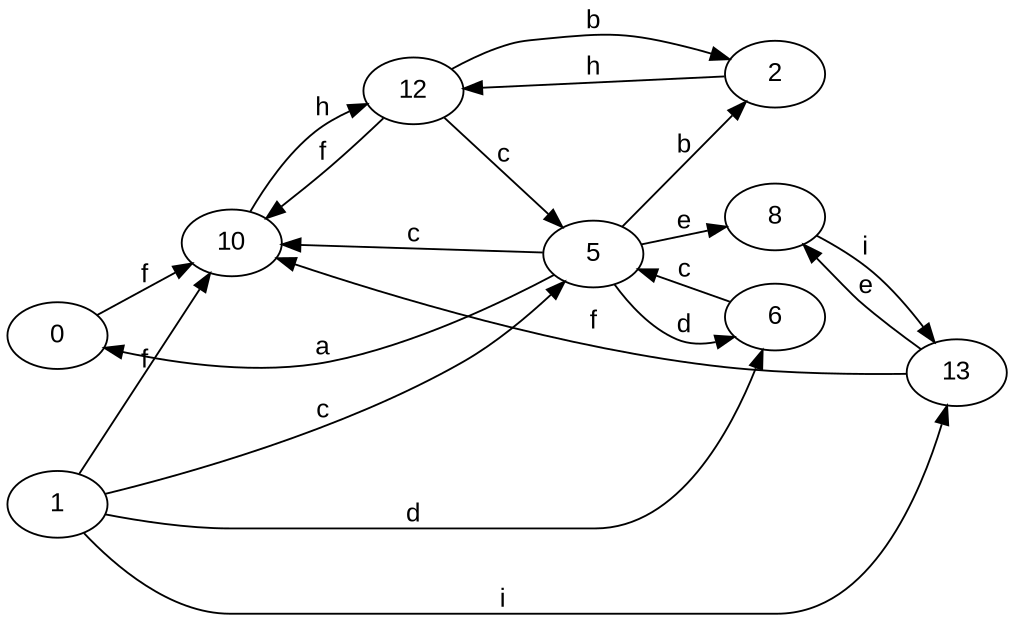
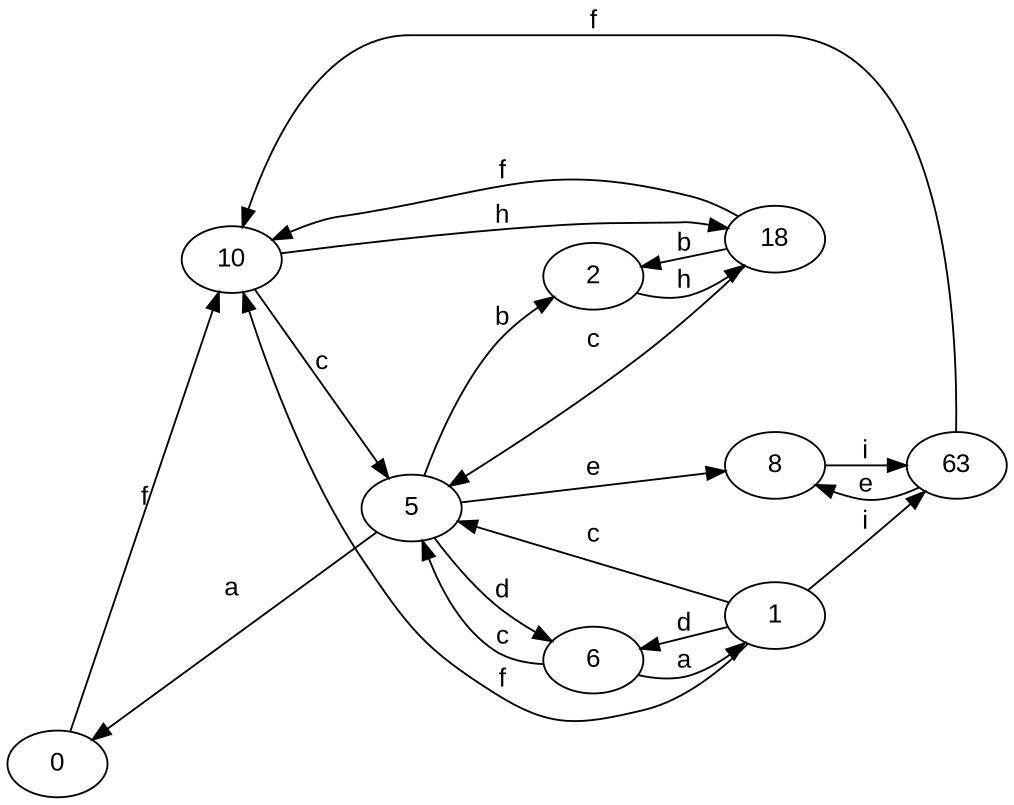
(413, 91) -> (775, 239)
(422, 249) -> (316, 376)
(957, 373) -> (957, 465)
none -> (686, 676)
